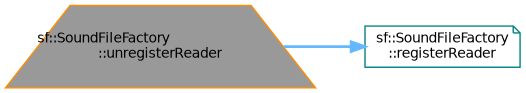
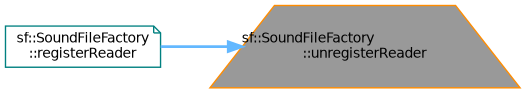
(317, 47) -> (194, 47)
